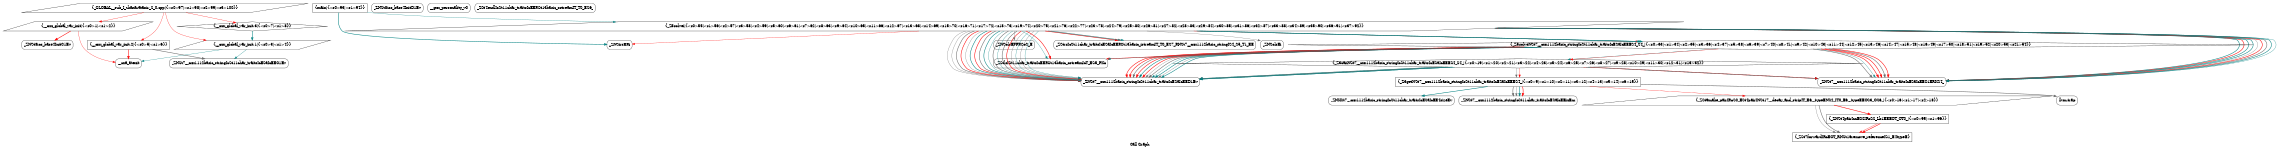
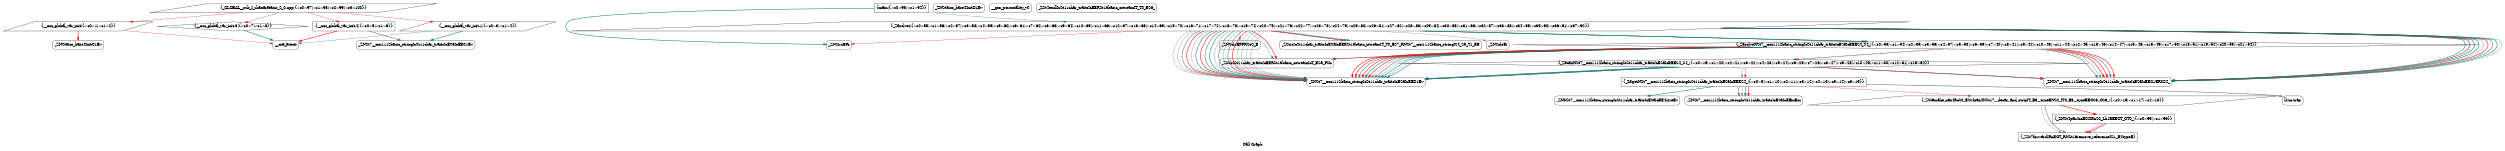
(252, 34) -> (257, 35)
(242, 53) -> (448, 35)
